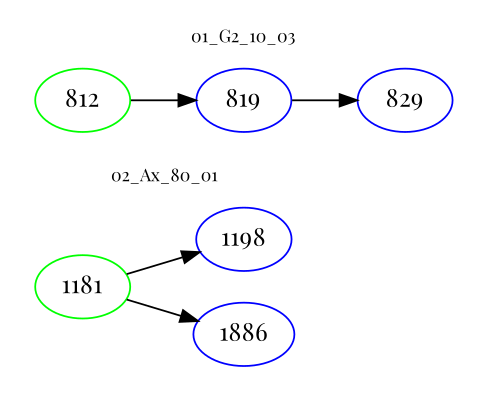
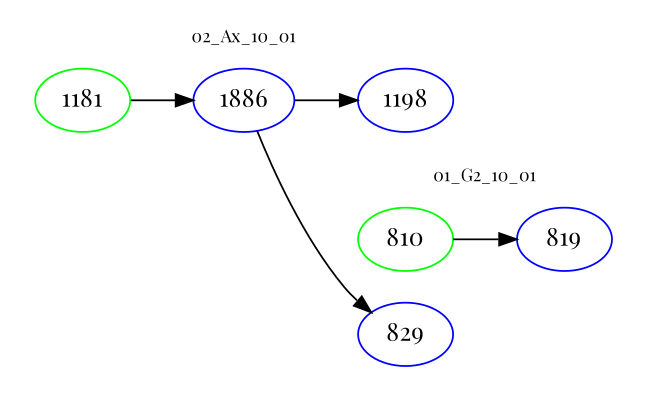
(244, 38) -> (485, 177)
(83, 100) -> (406, 239)
(316, 100) -> (300, 220)
(165, 177) -> (244, 38)
(155, 266) -> (317, 100)
